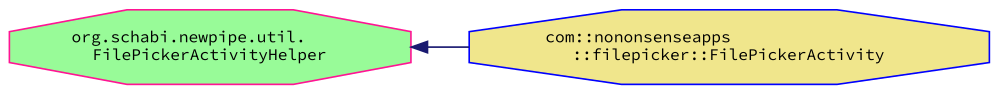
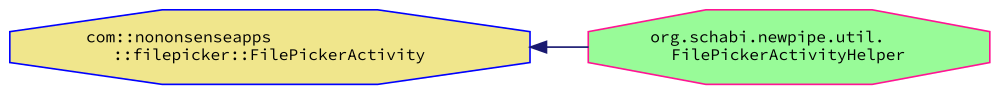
(448, 47) -> (568, 47)
